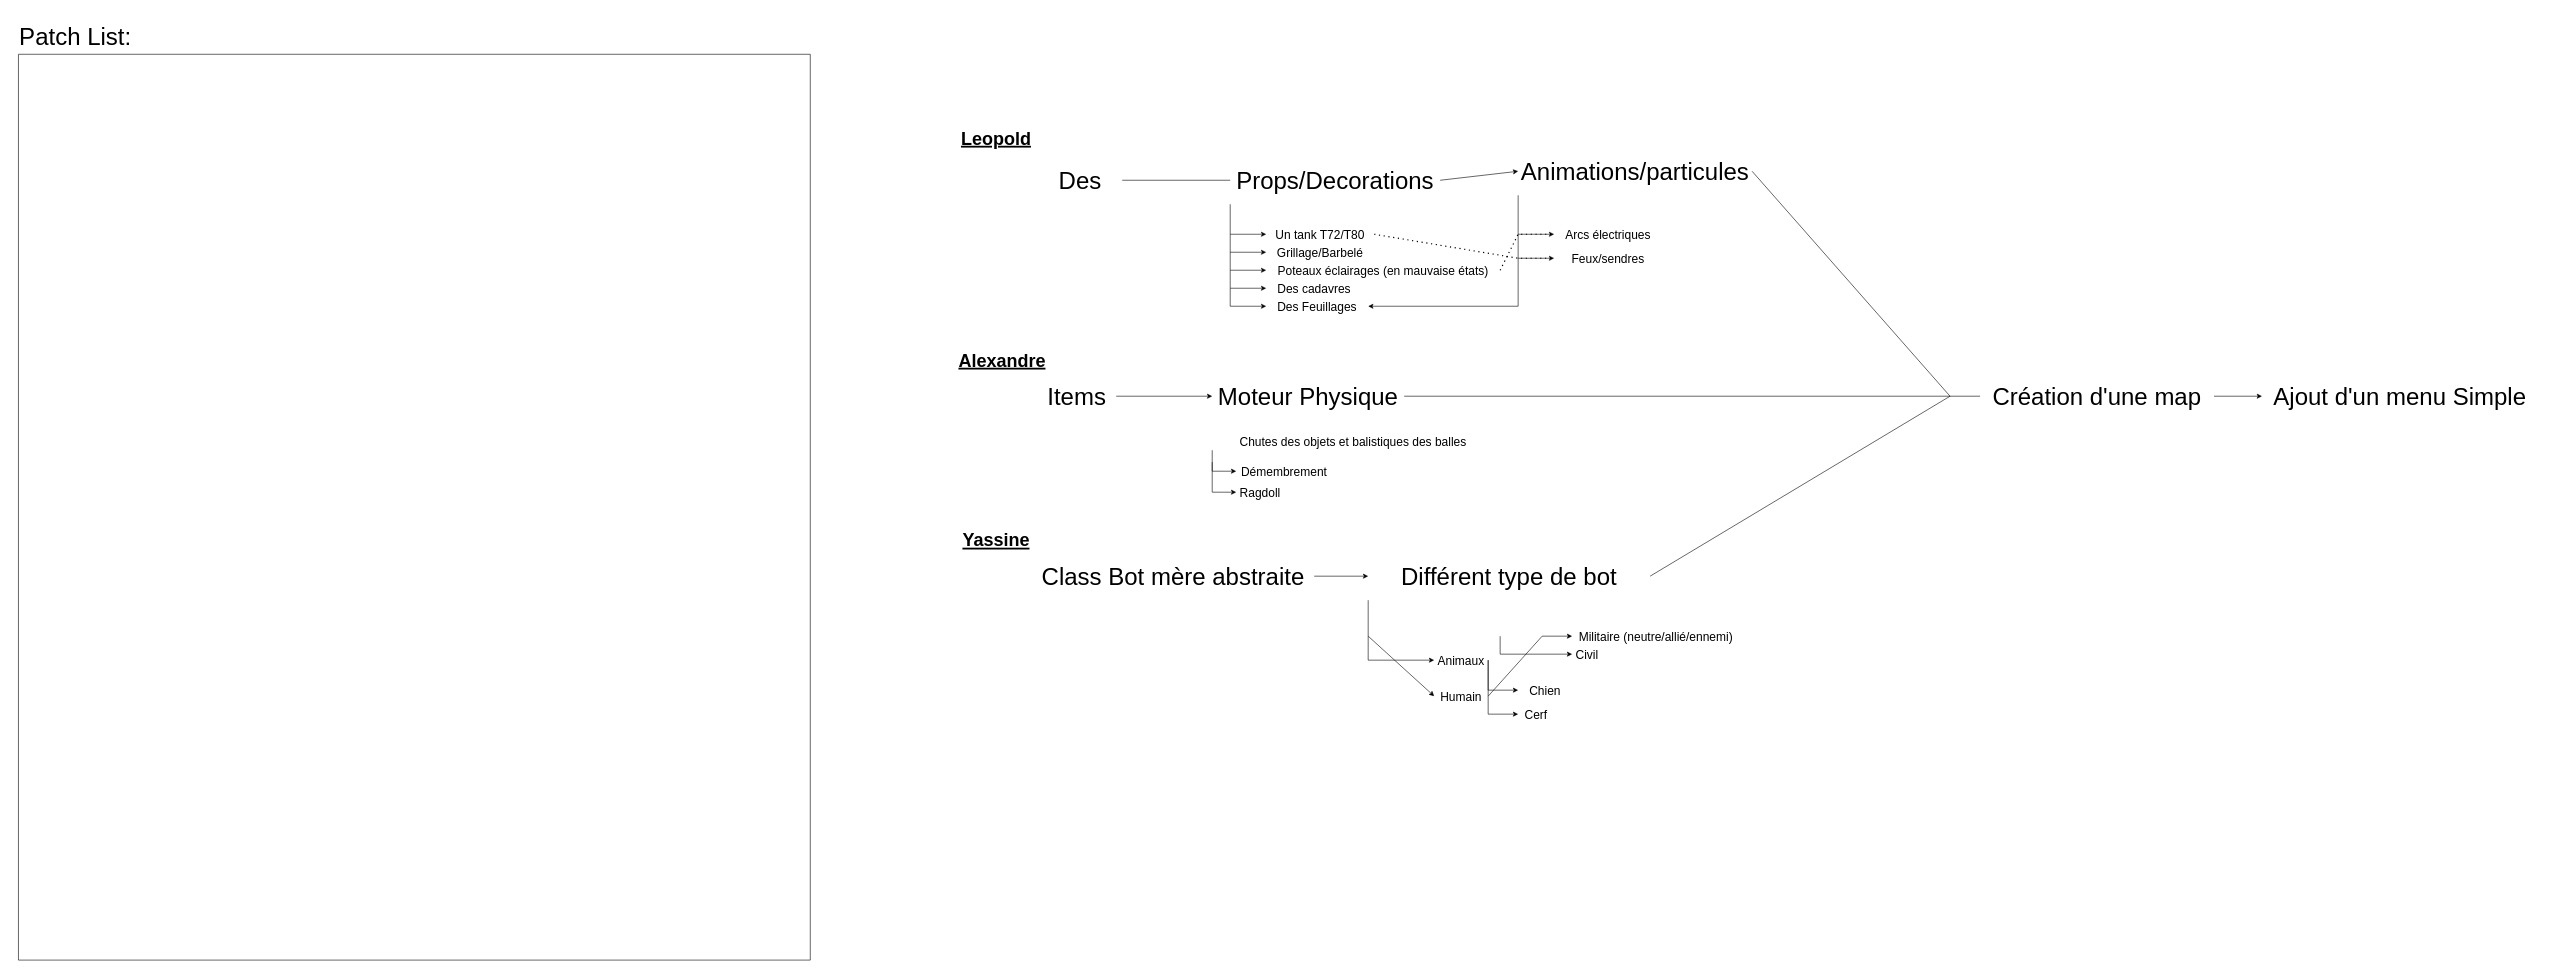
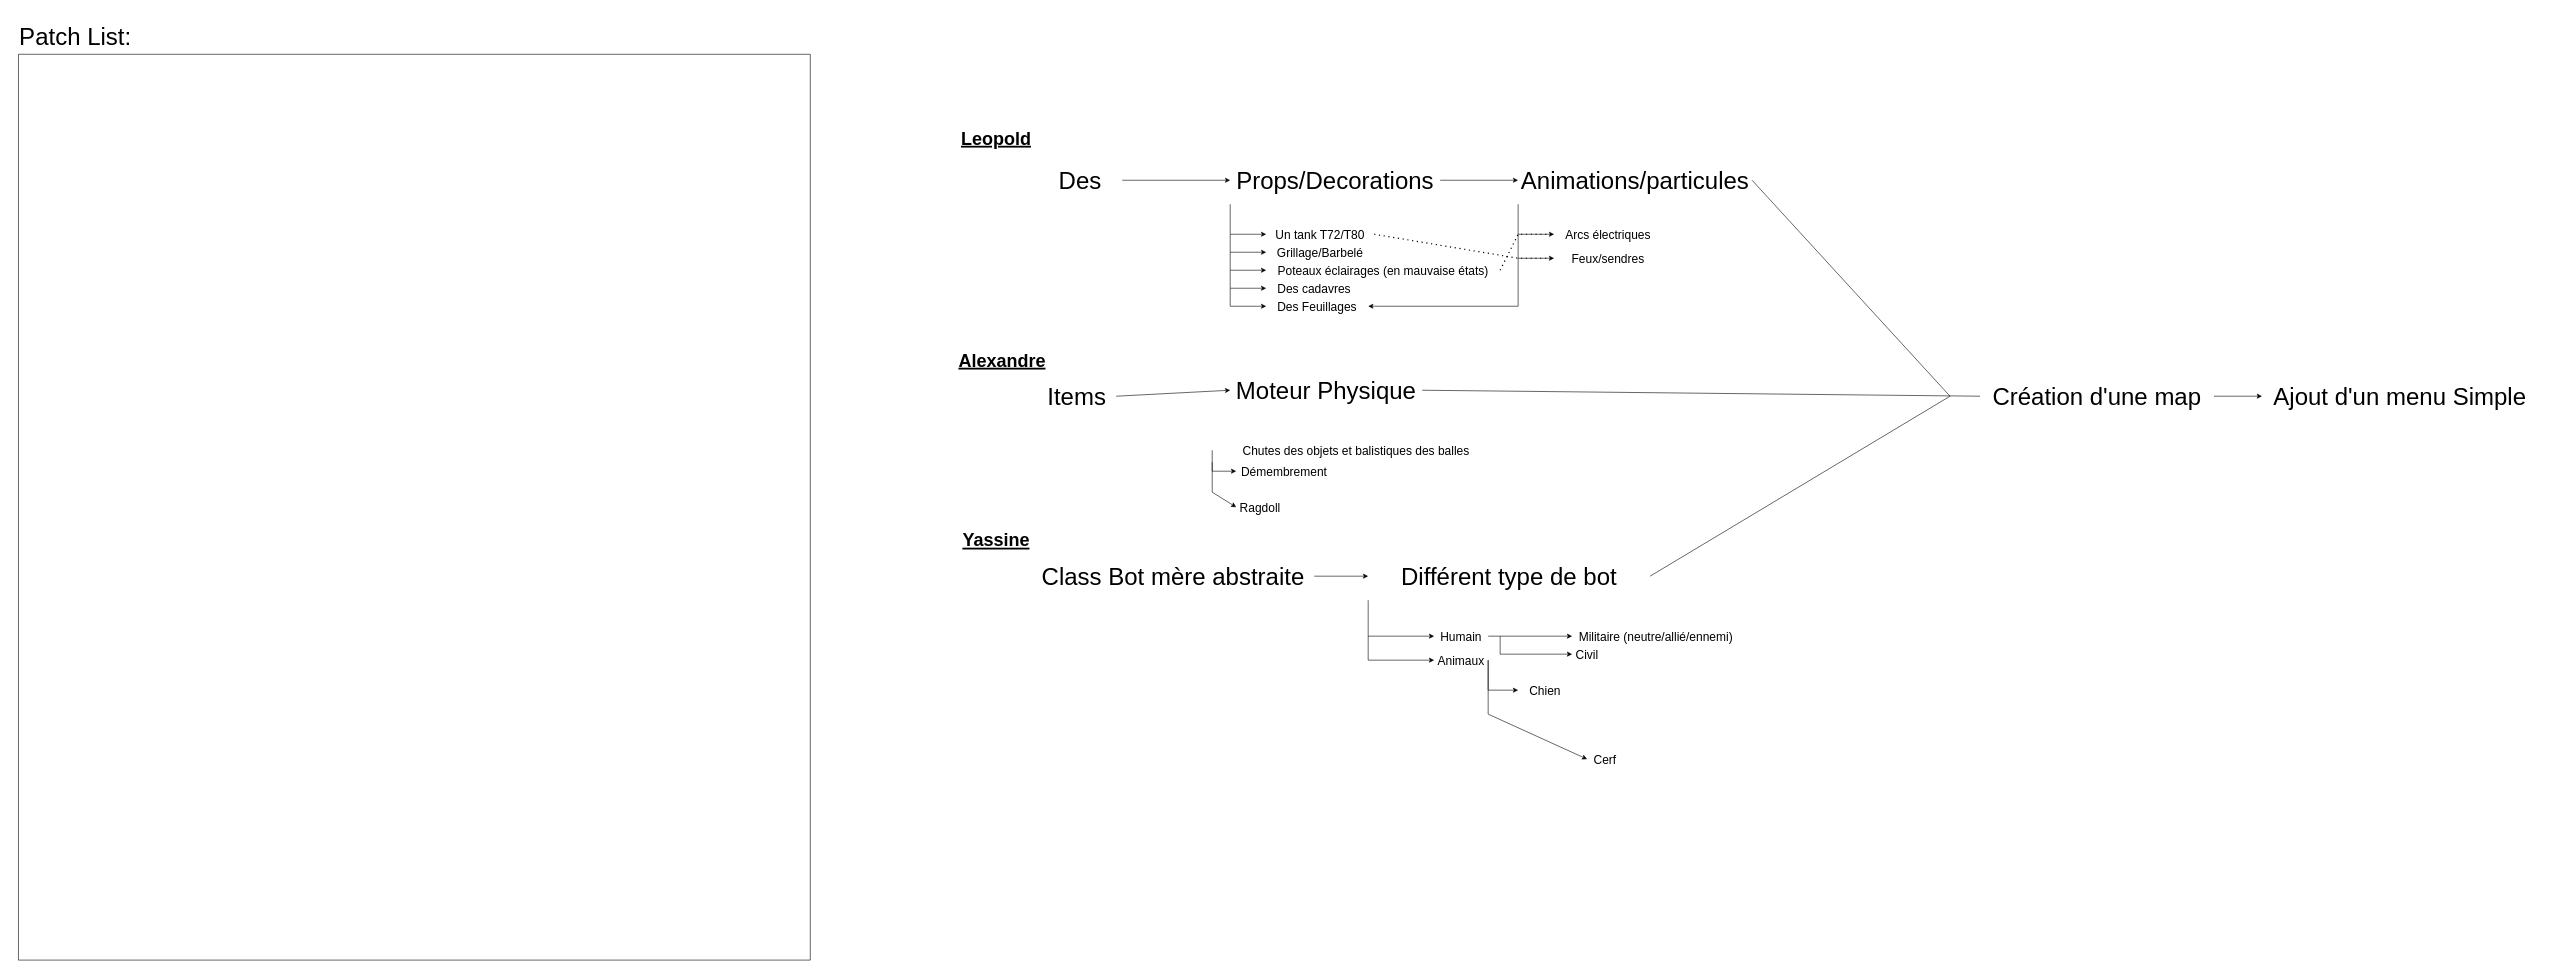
(1635, 171) -> (1635, 180)
(1226, 180) -> (1224, 180)
(1308, 396) -> (1326, 390)
(1353, 441) -> (1356, 450)
(1260, 492) -> (1260, 507)
(1461, 696) -> (1461, 636)
(1536, 714) -> (1605, 759)
